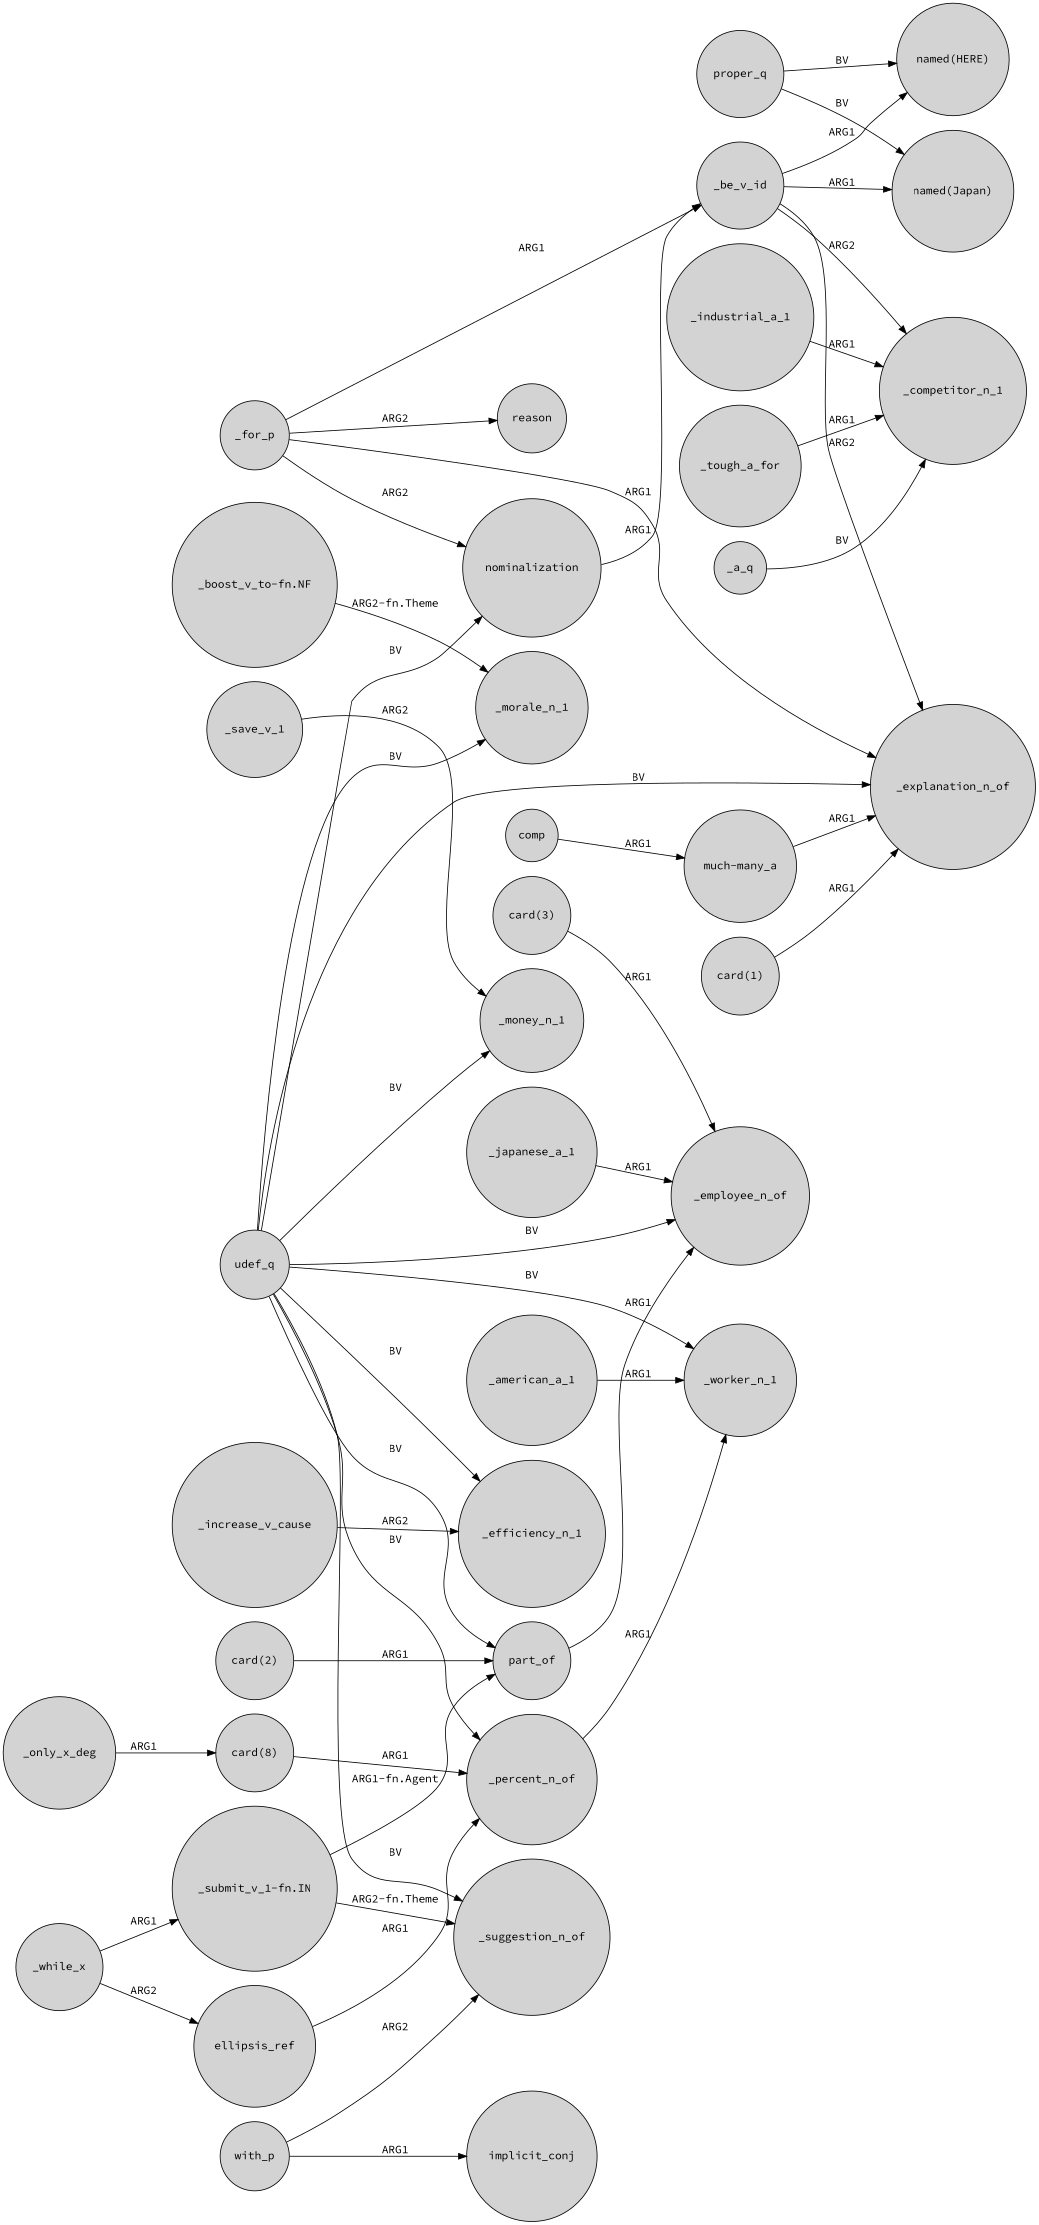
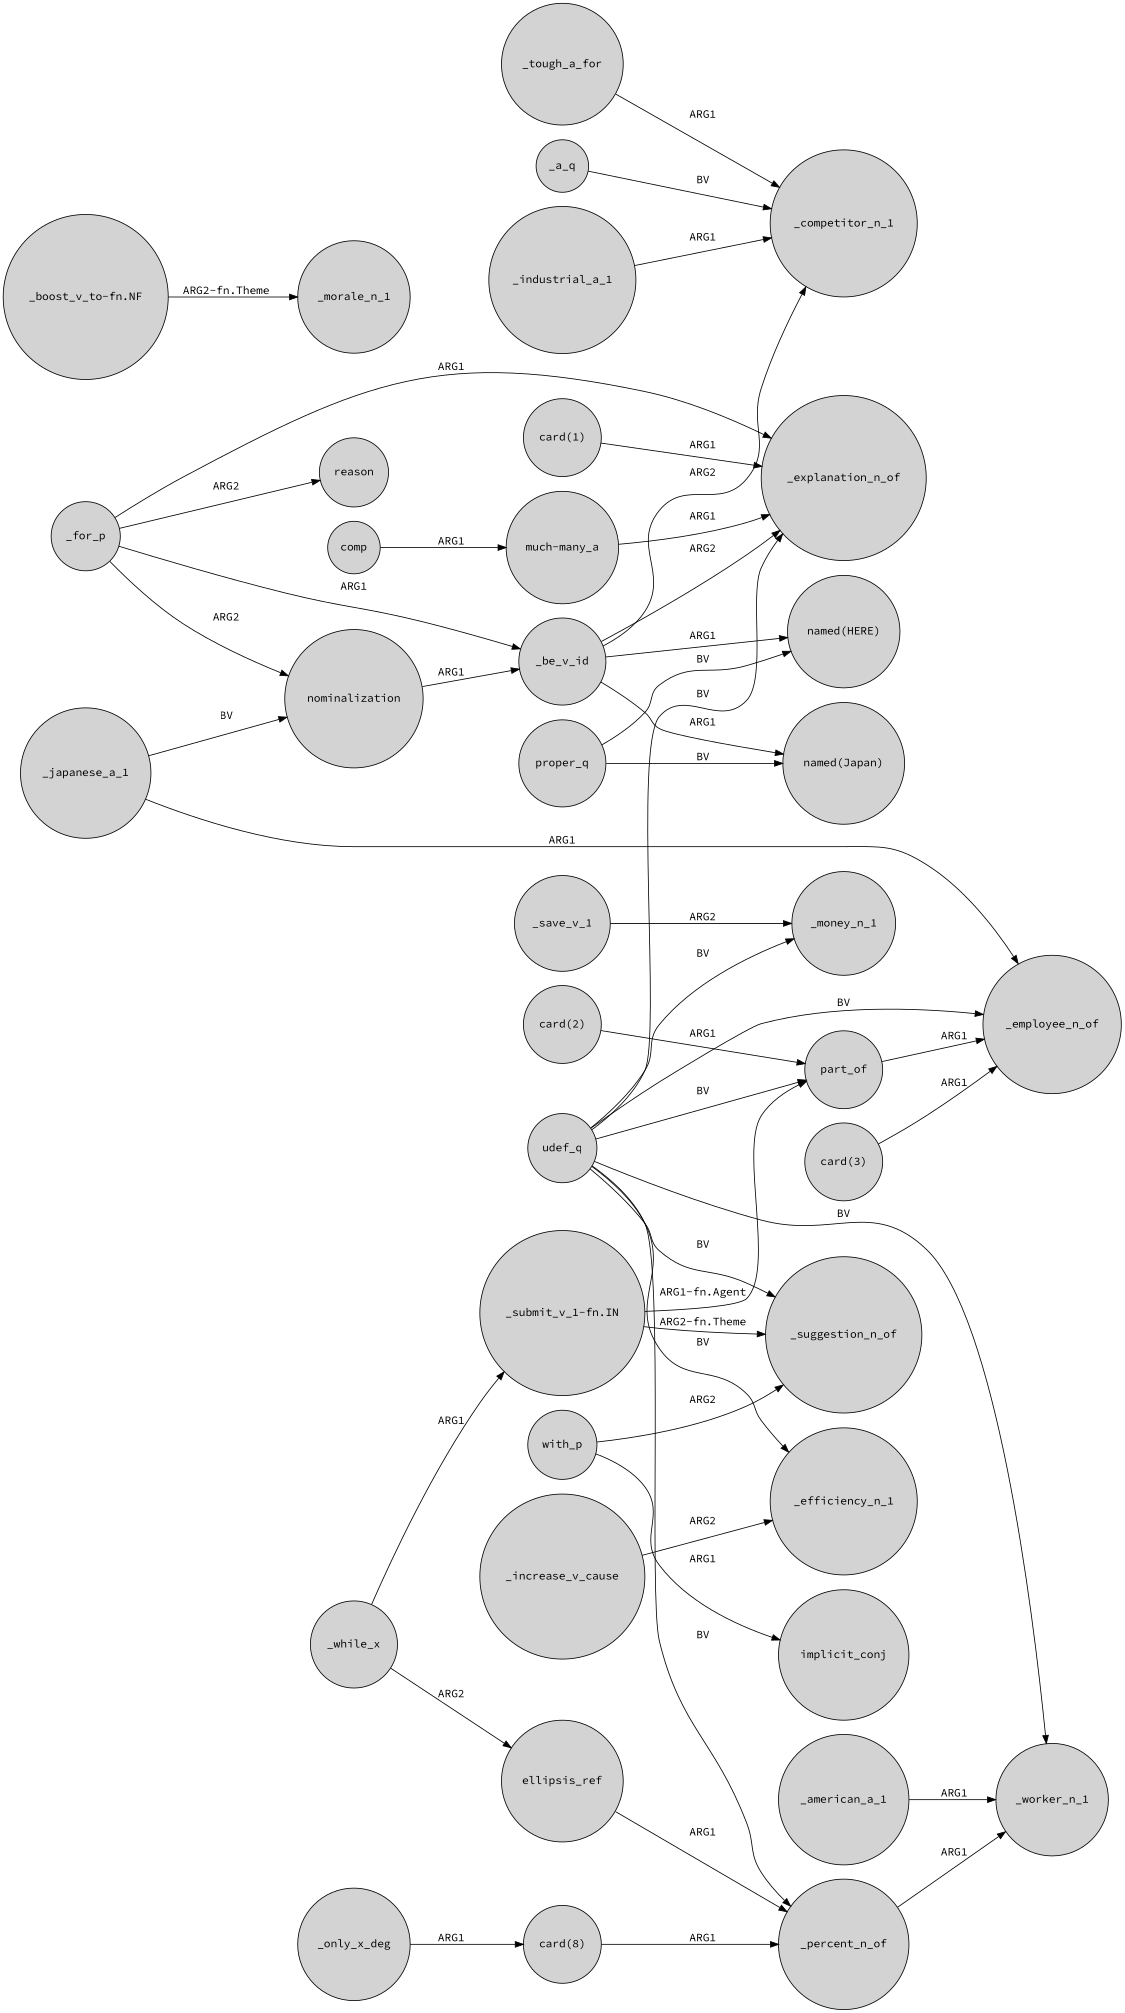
(319, 892) -> (214, 738)
(293, 932) -> none
